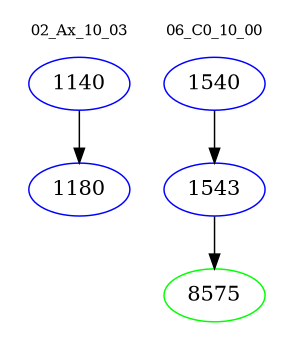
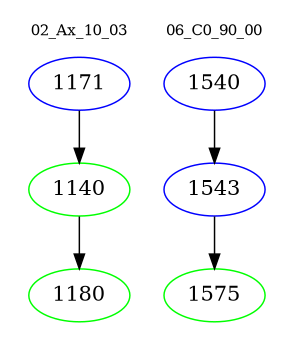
(215, 32) -> (215, 32)
(79, 84) -> (79, 190)
none -> (79, 84)
(79, 190) -> (79, 295)
(215, 295) -> (215, 295)
